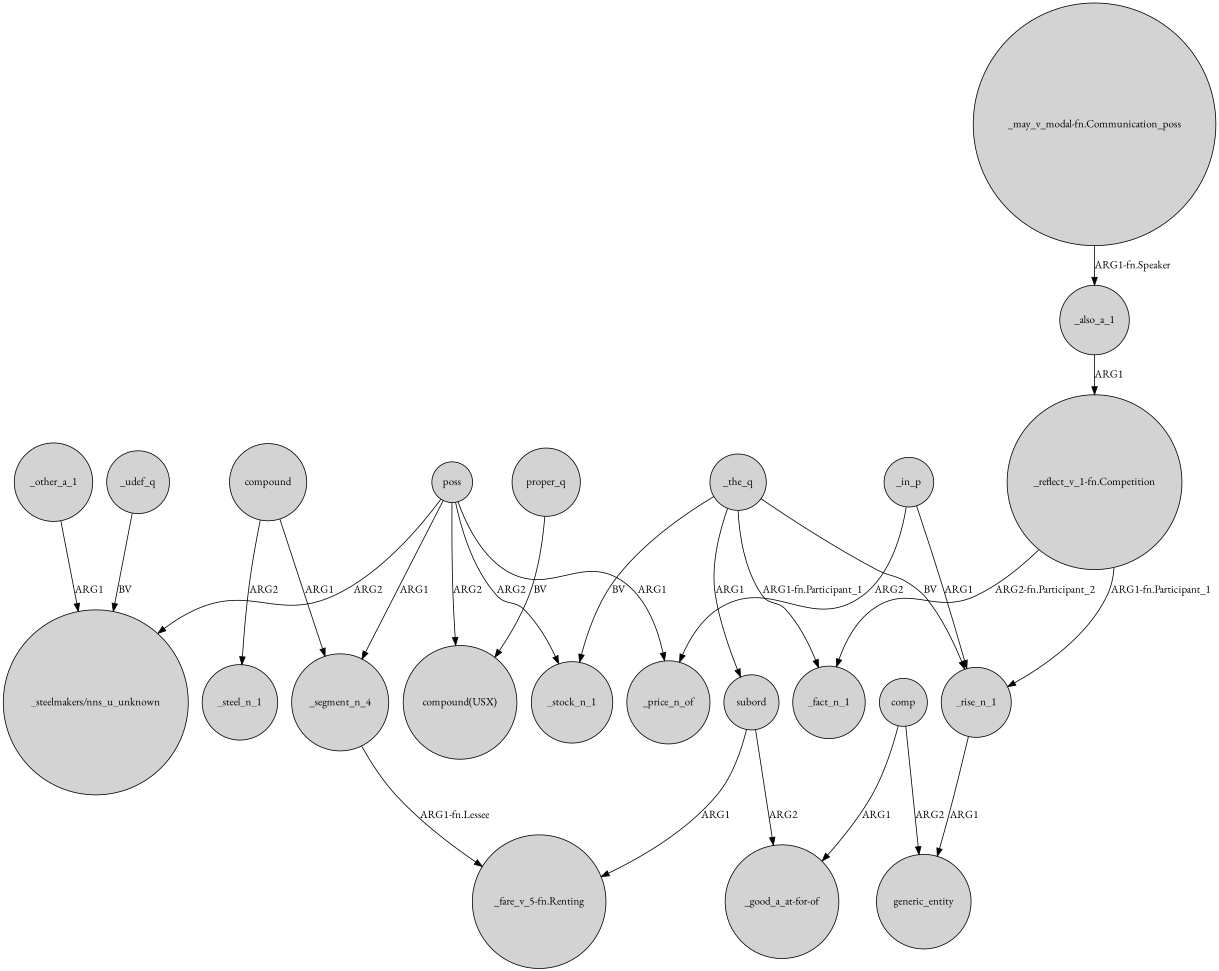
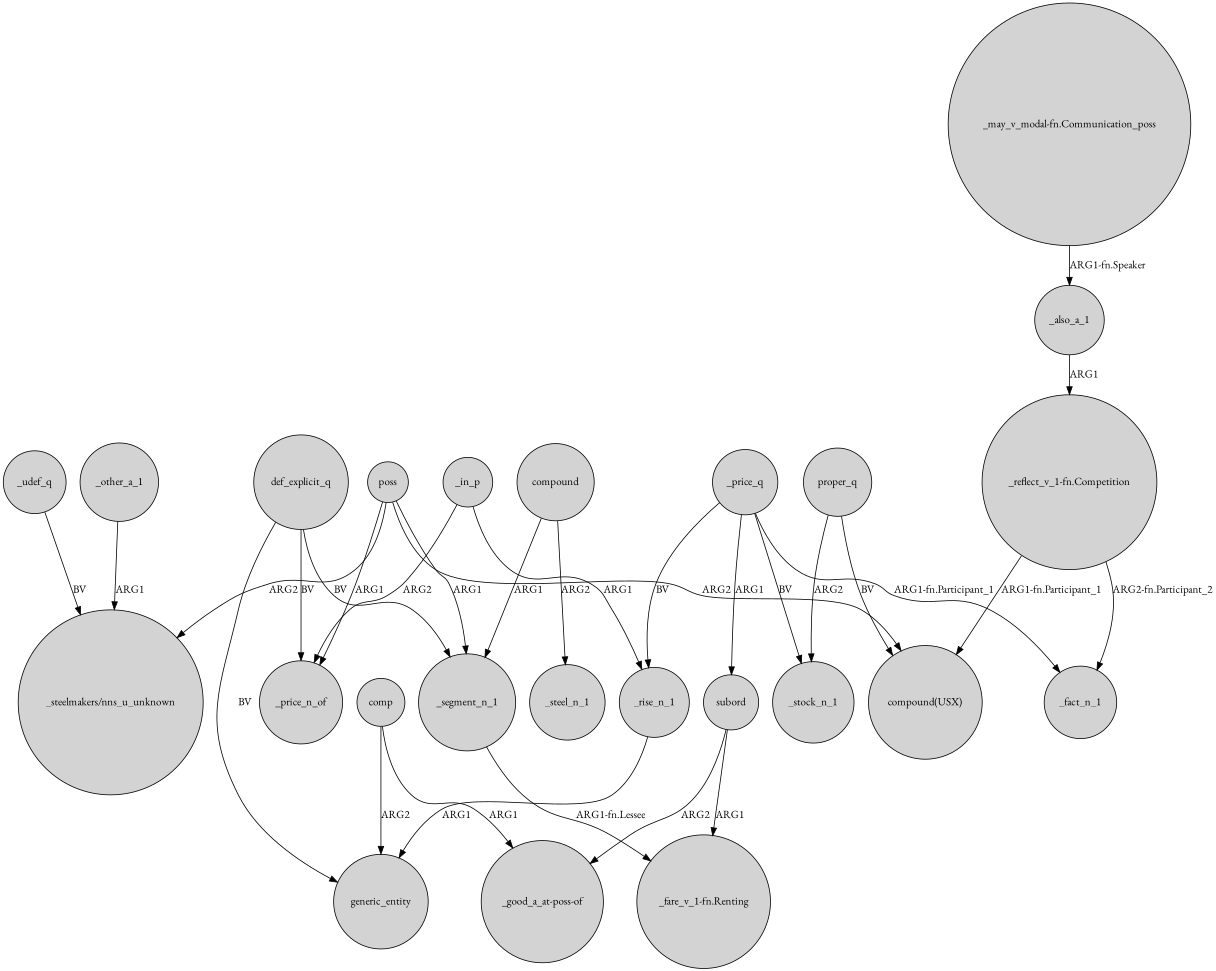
none -> (301, 482)
(738, 482) -> (745, 482)
(492, 590) -> (814, 584)
(1078, 636) -> (991, 602)
(340, 702) -> (467, 702)
(539, 902) -> (704, 902)
(782, 902) -> (542, 902)
